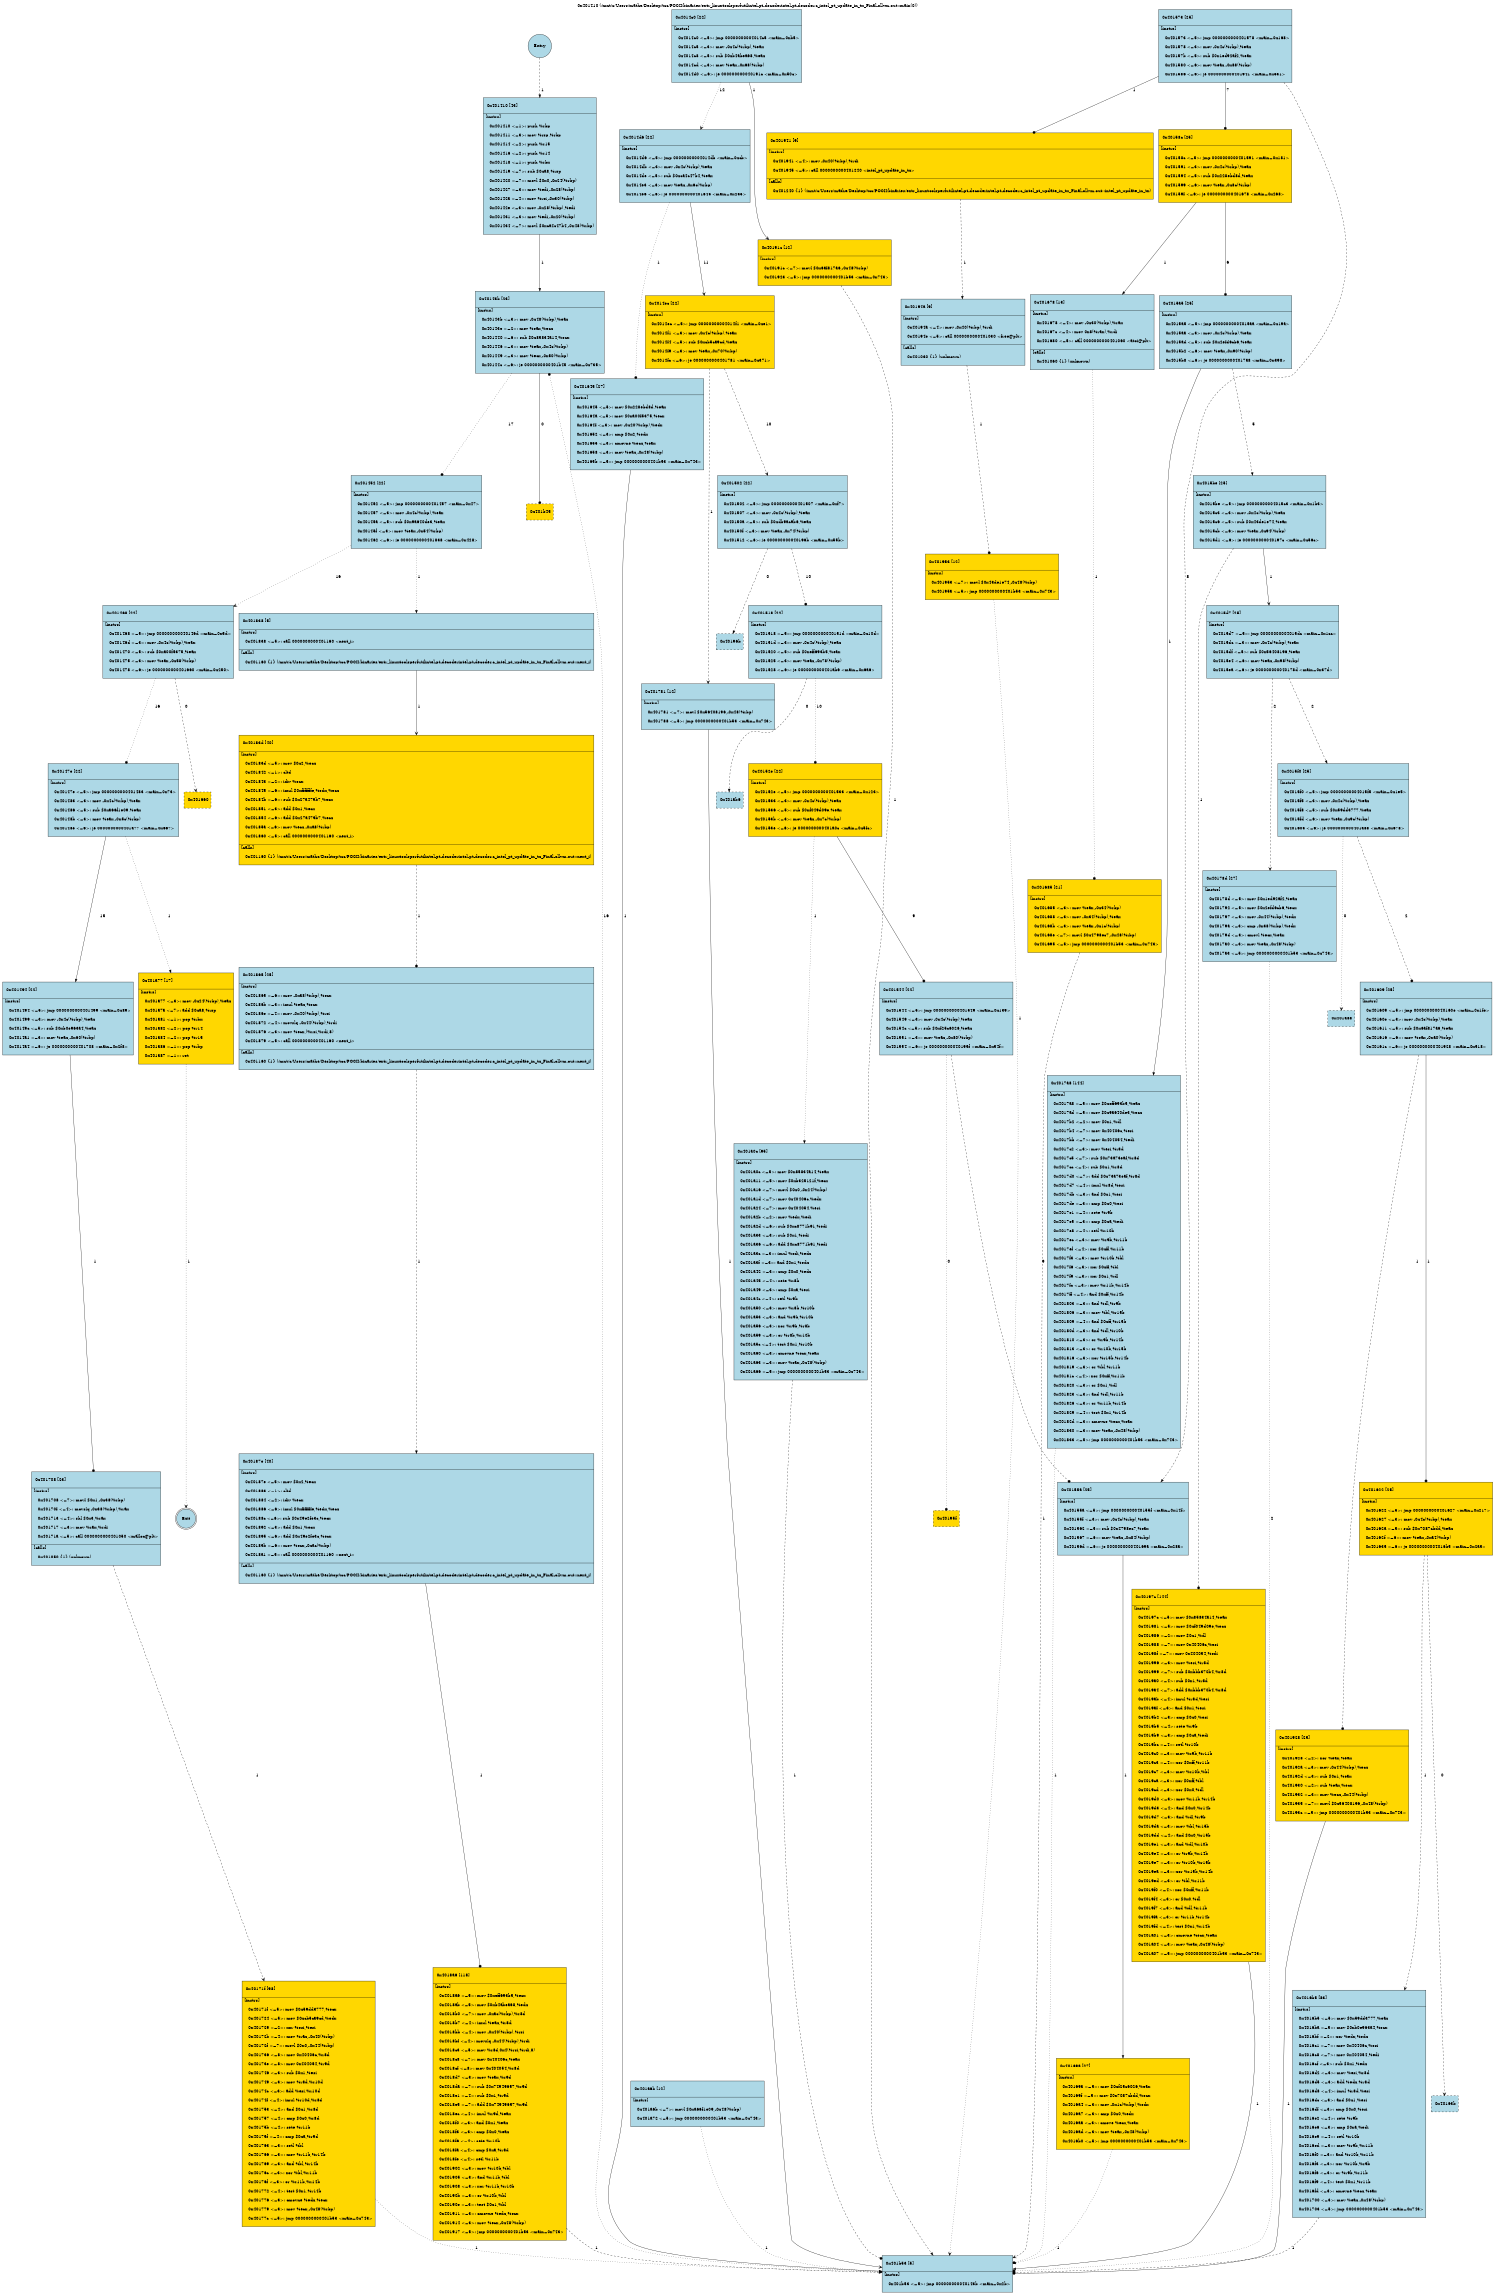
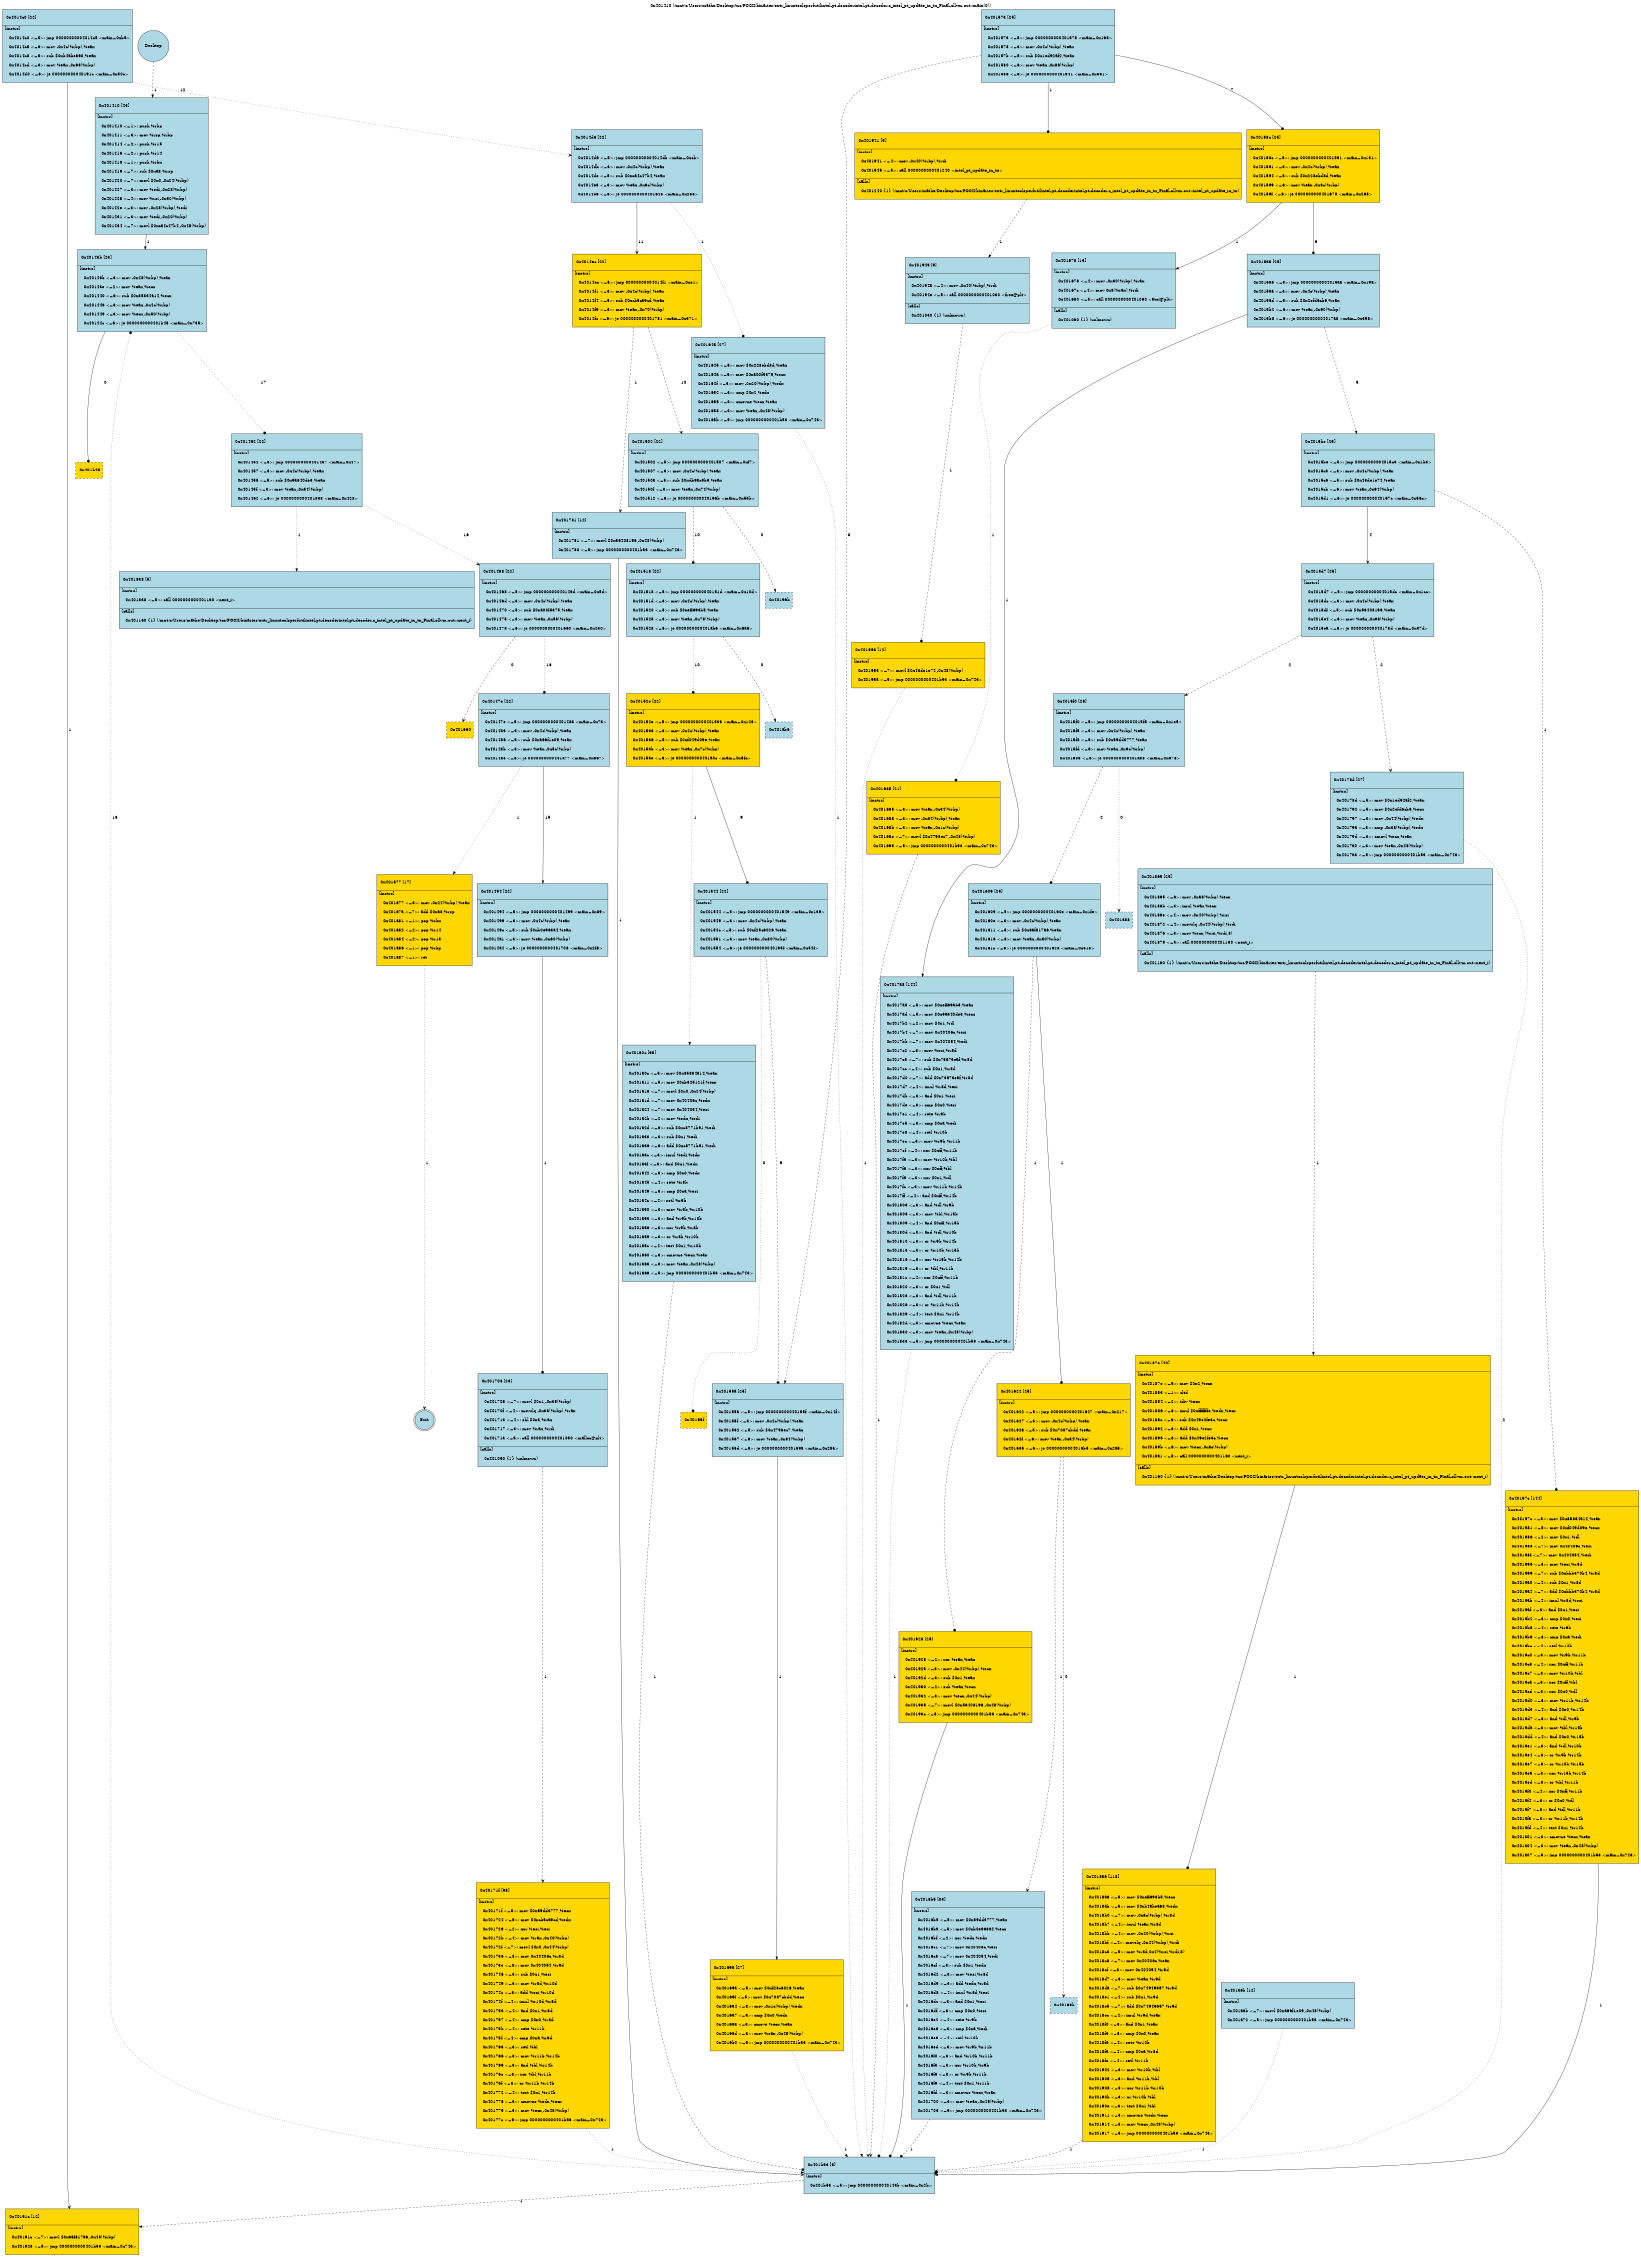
(540, 46) -> (153, 46)
(1270, 577) -> (1370, 535)
(416, 800) -> none
(872, 1270) -> (473, 2203)
(623, 1485) -> (844, 1287)
(416, 1519) -> (1313, 1420)
